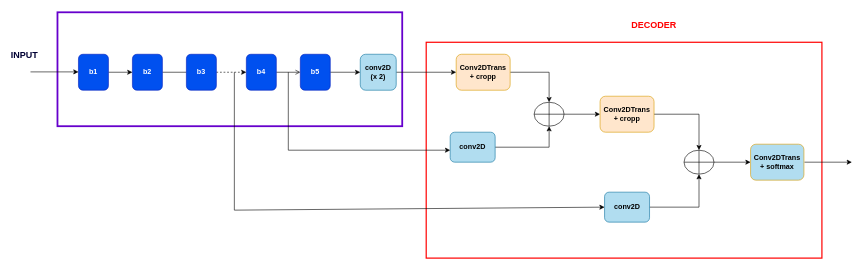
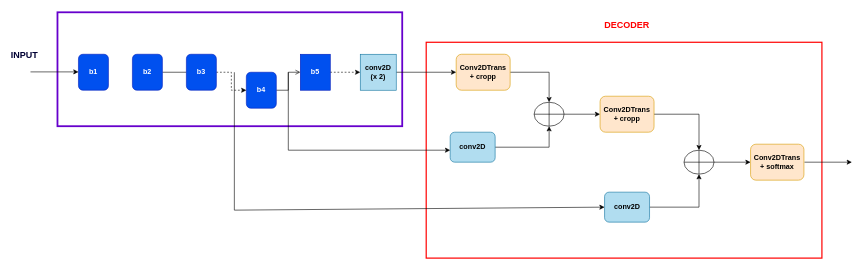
(654, 24) -> (627, 24)
(126, 72) -> none
(261, 72) -> (261, 90)
(315, 72) -> (315, 72)
(343, 72) -> (343, 72)
(378, 72) -> (378, 72)
(778, 162) -> (778, 162)
